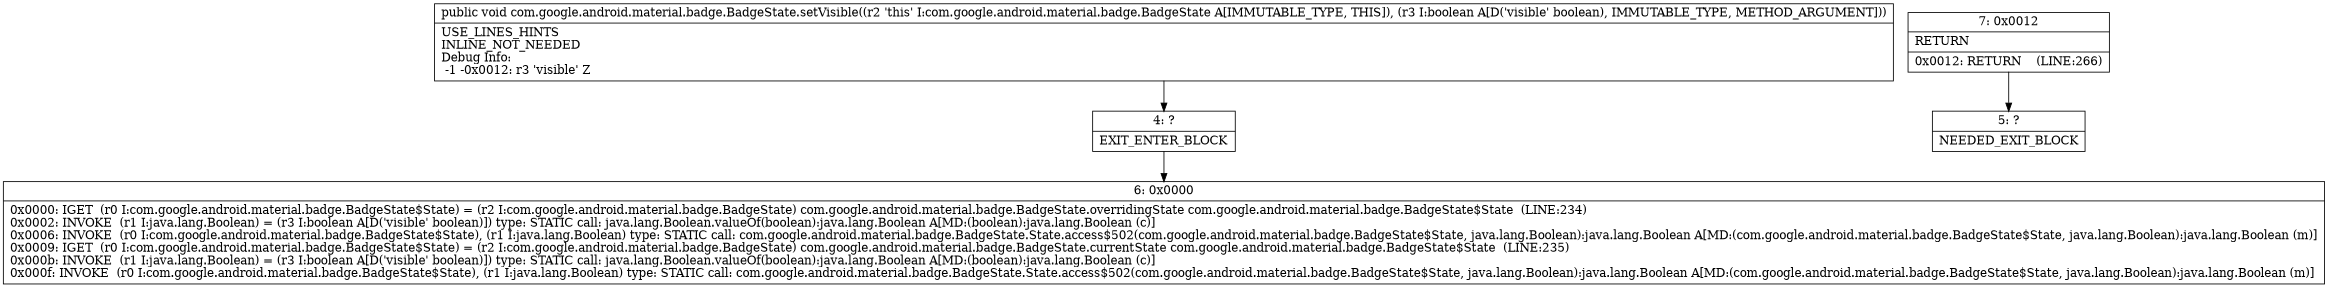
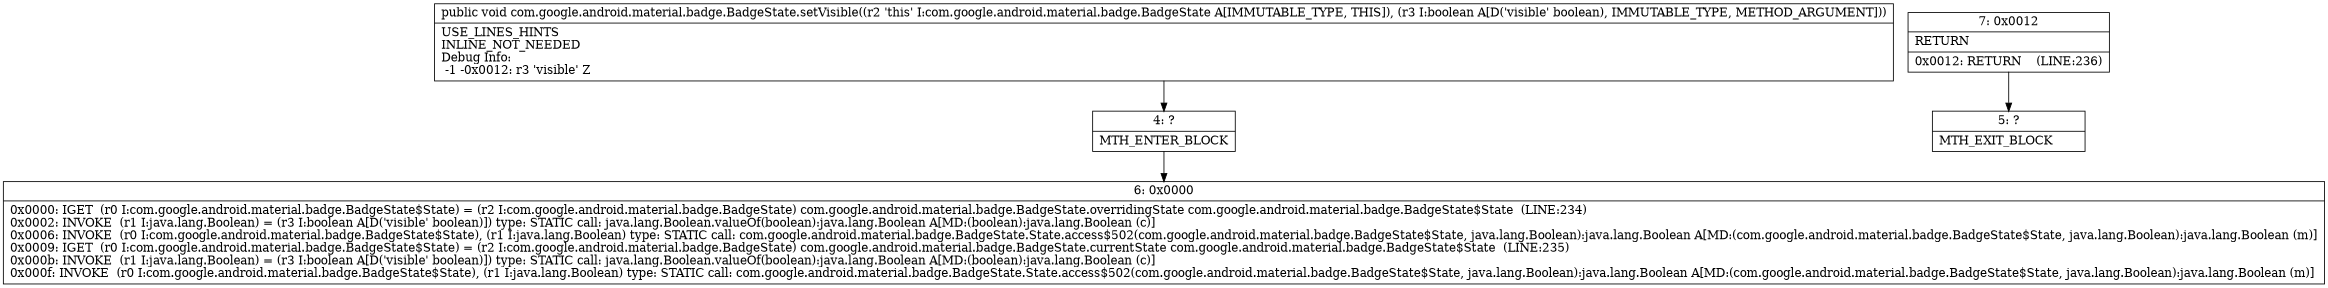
(2009, 62) -> (2009, 62)
(1164, 141) -> (1164, 141)
(2009, 141) -> (1996, 141)
